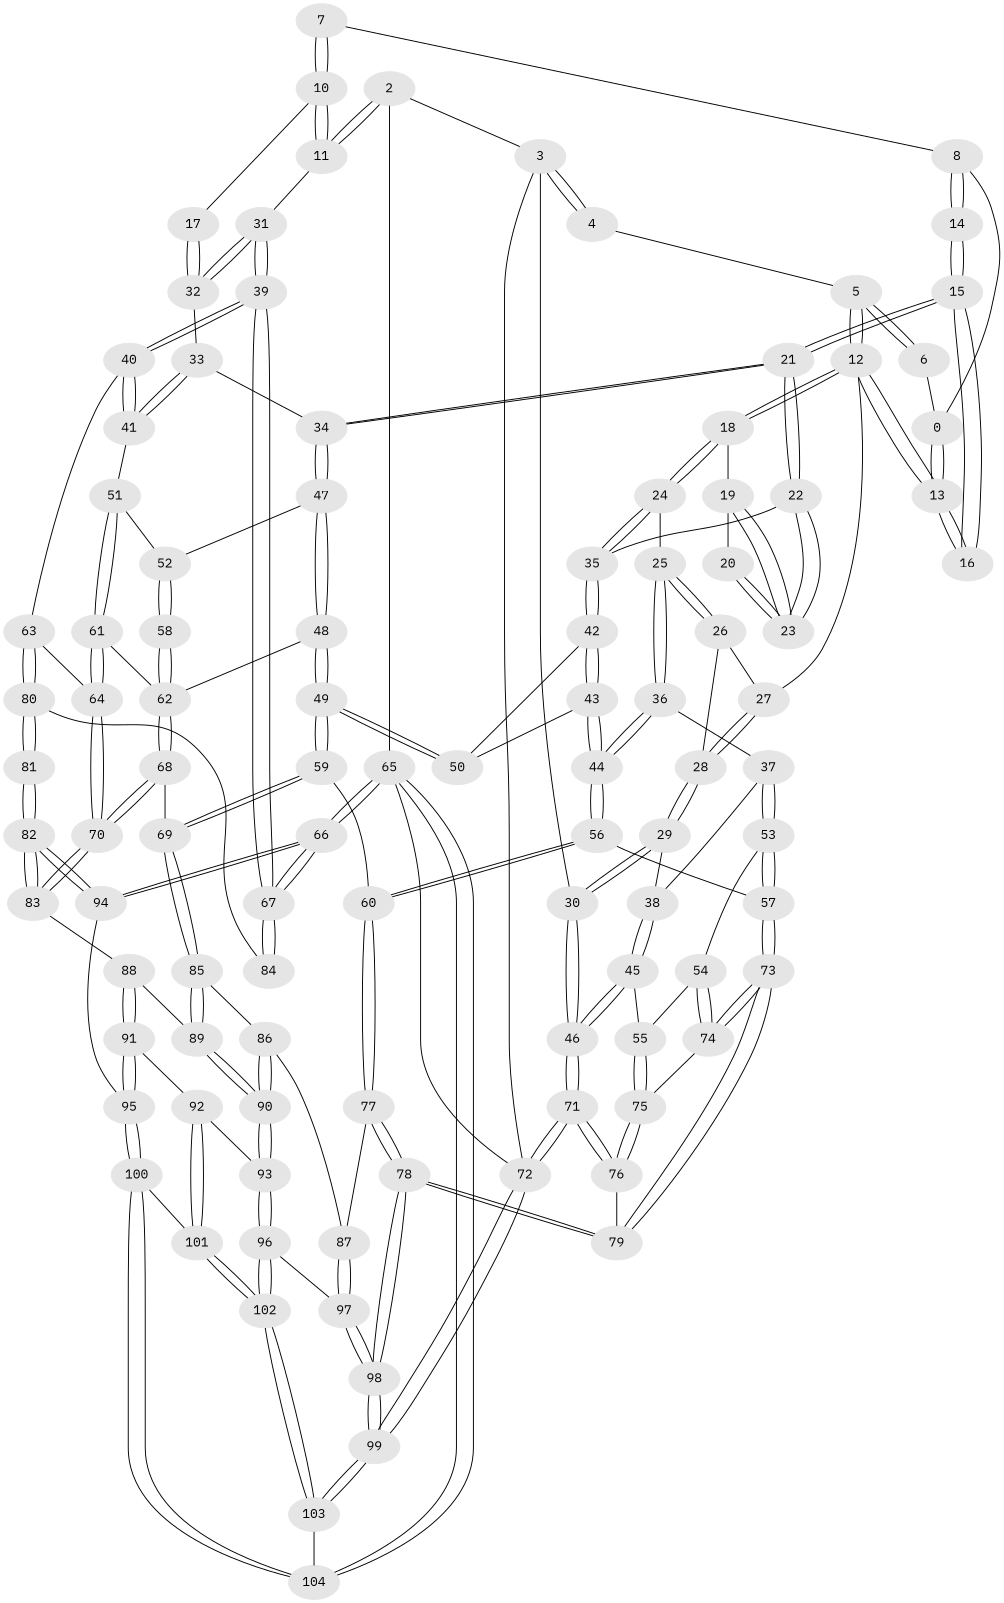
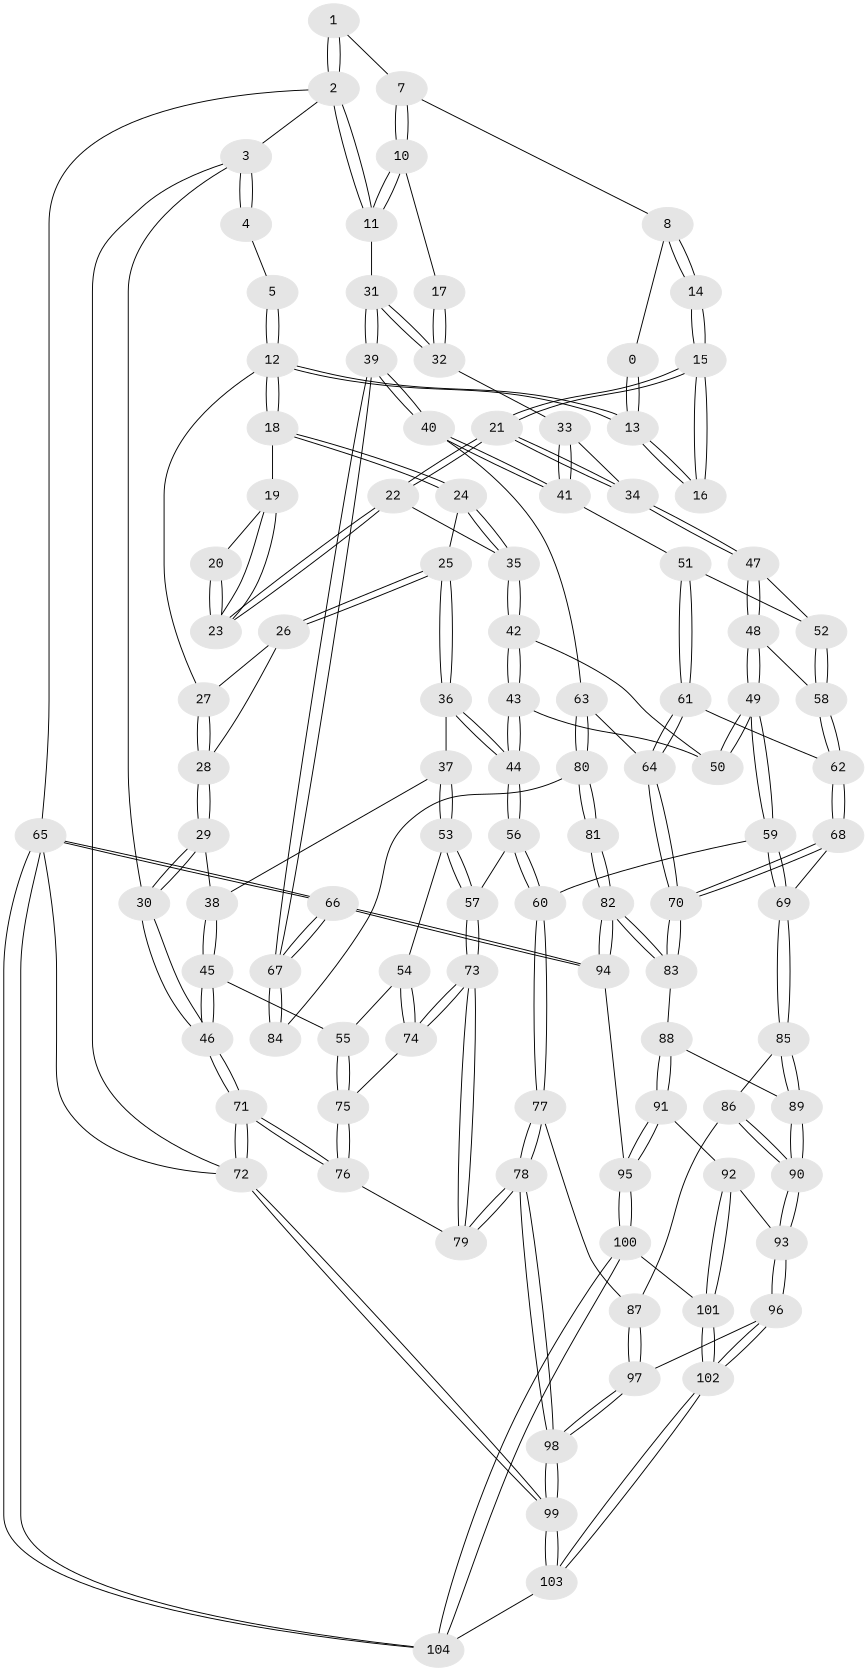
none -> (334, 21)
(924, 360) -> none
(243, 666) -> (787, 666)
